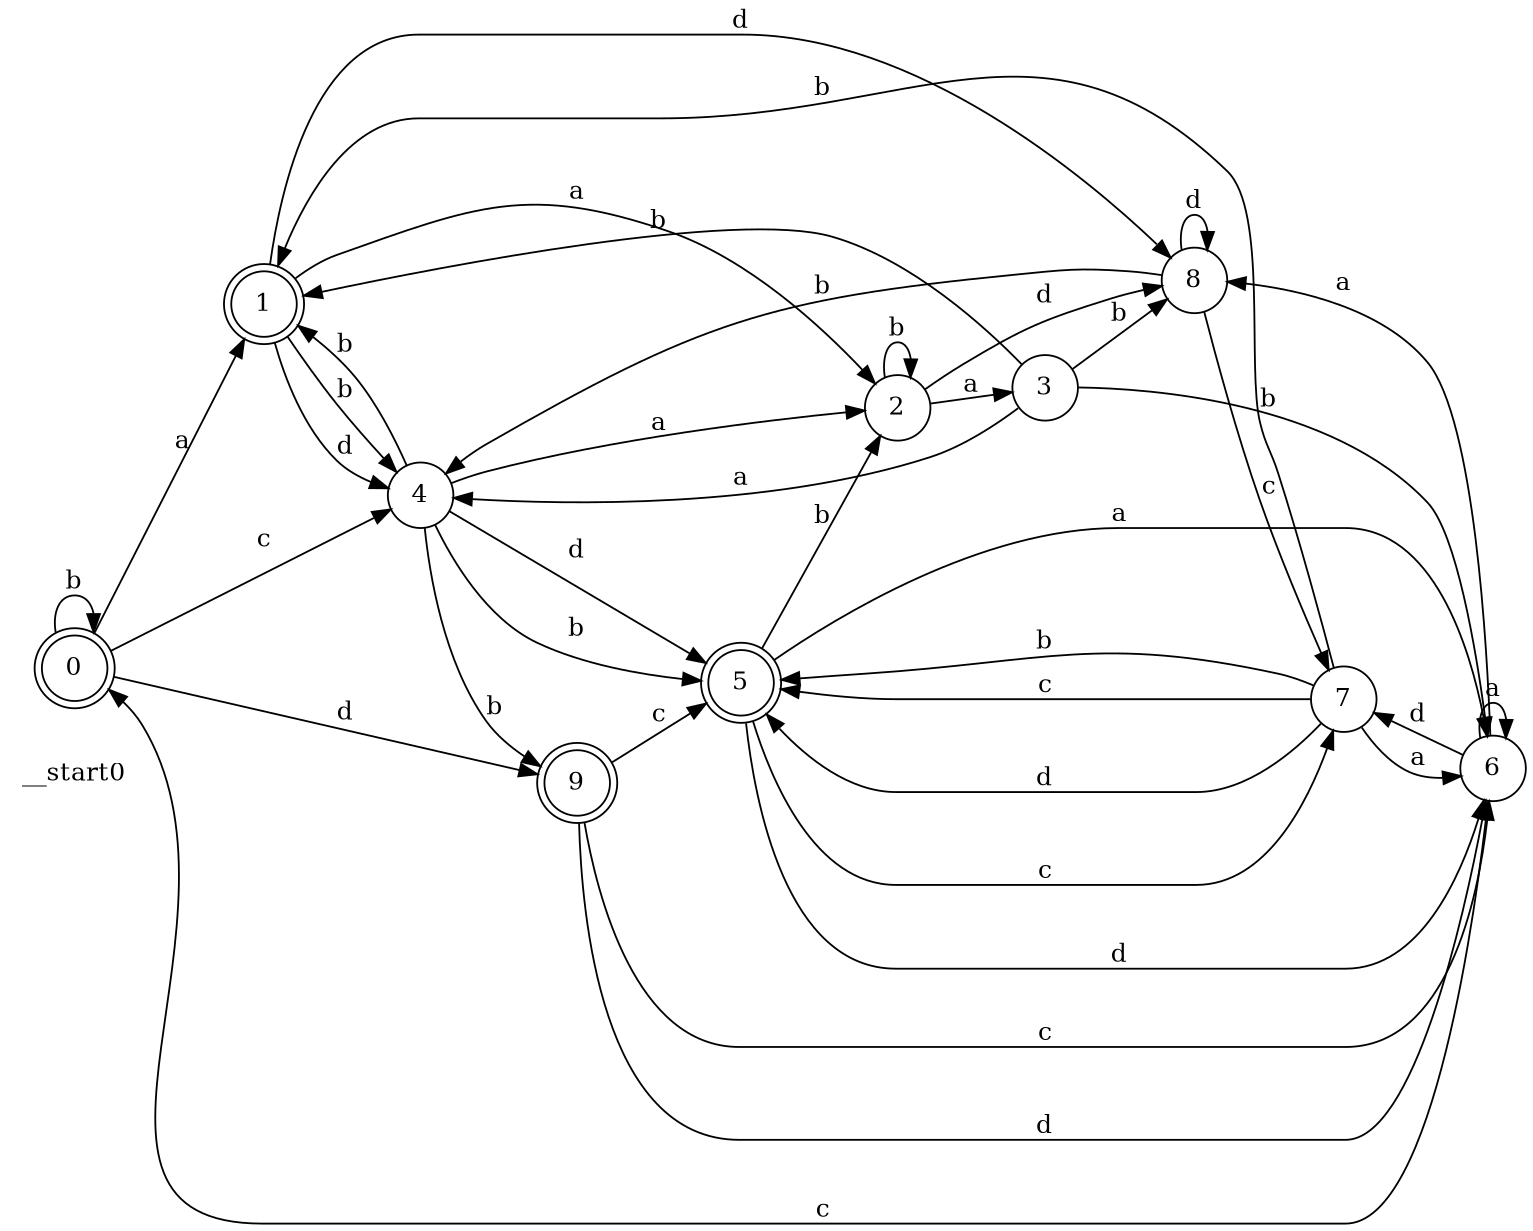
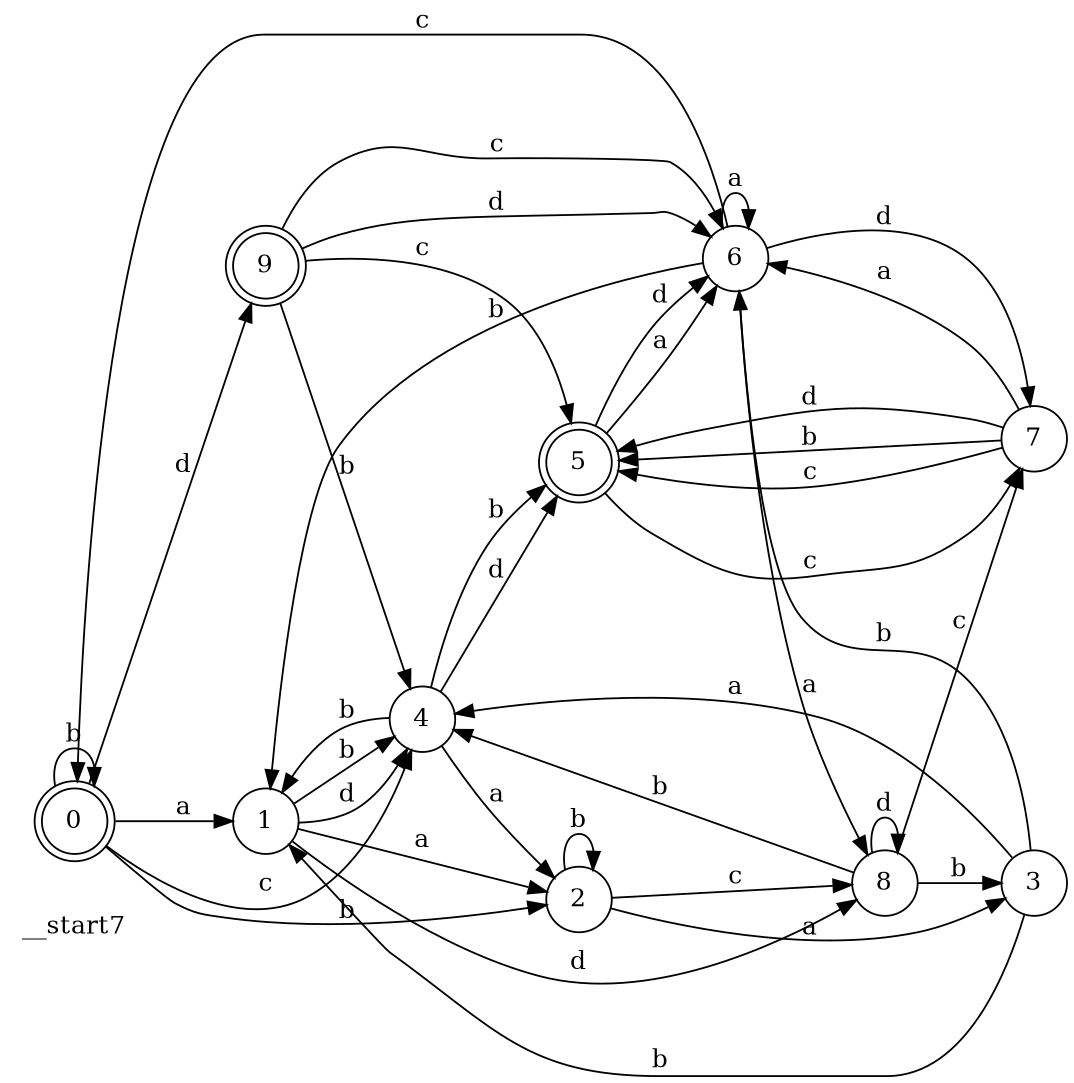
(992, 78) -> (367, 415)
(1045, 296) -> (736, 877)
(264, 304) -> (266, 821)
(1112, 340) -> (951, 883)
(817, 550) -> (306, 924)
(452, 653) -> (342, 487)
(75, 774) -> (75, 927)
